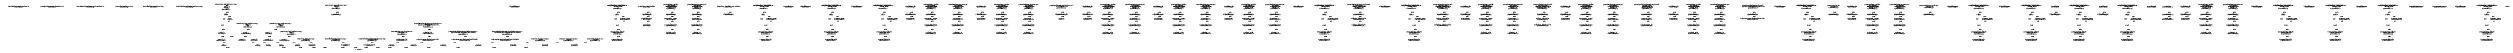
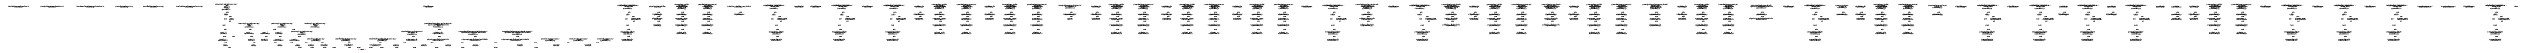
none -> (265, 36)
